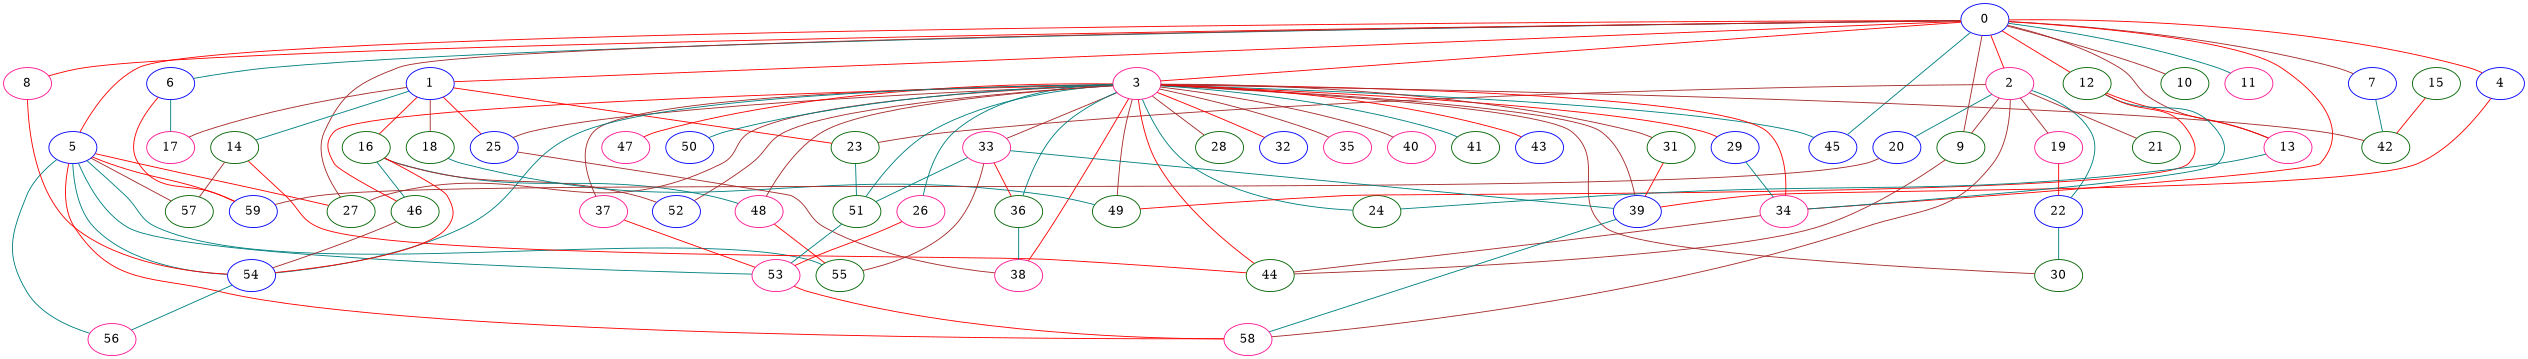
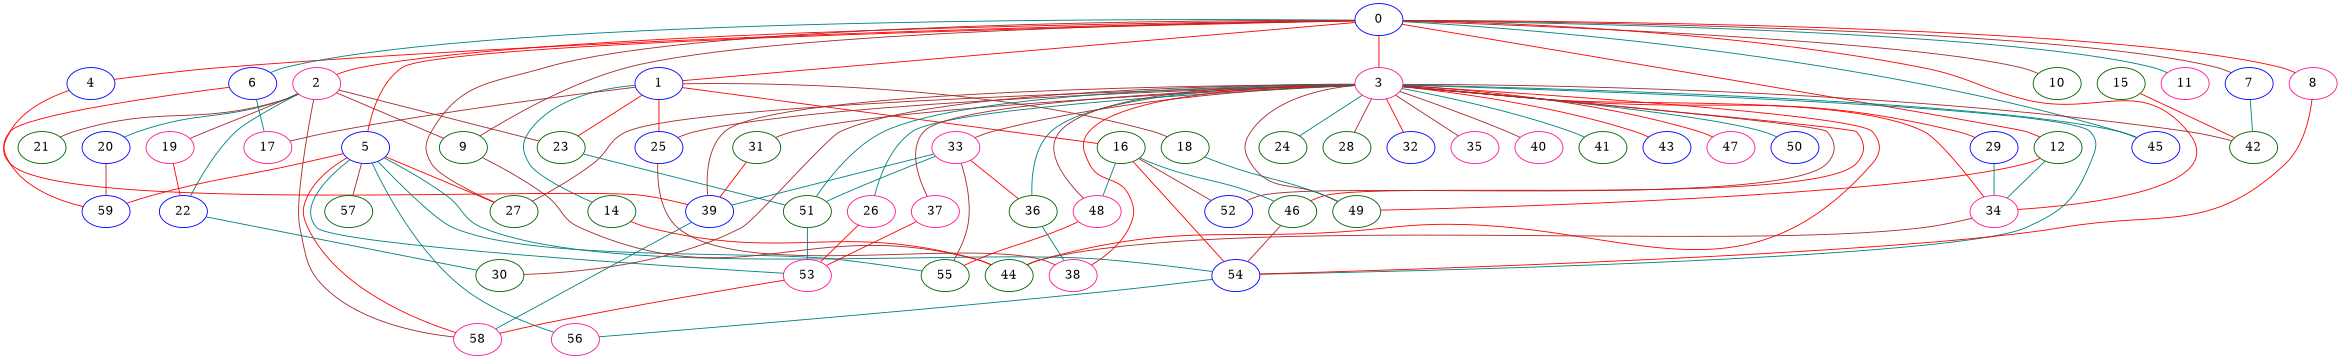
(2288, 148) -> none
(216, 174) -> none
